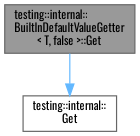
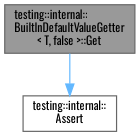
(70, 114) -> (70, 114)
